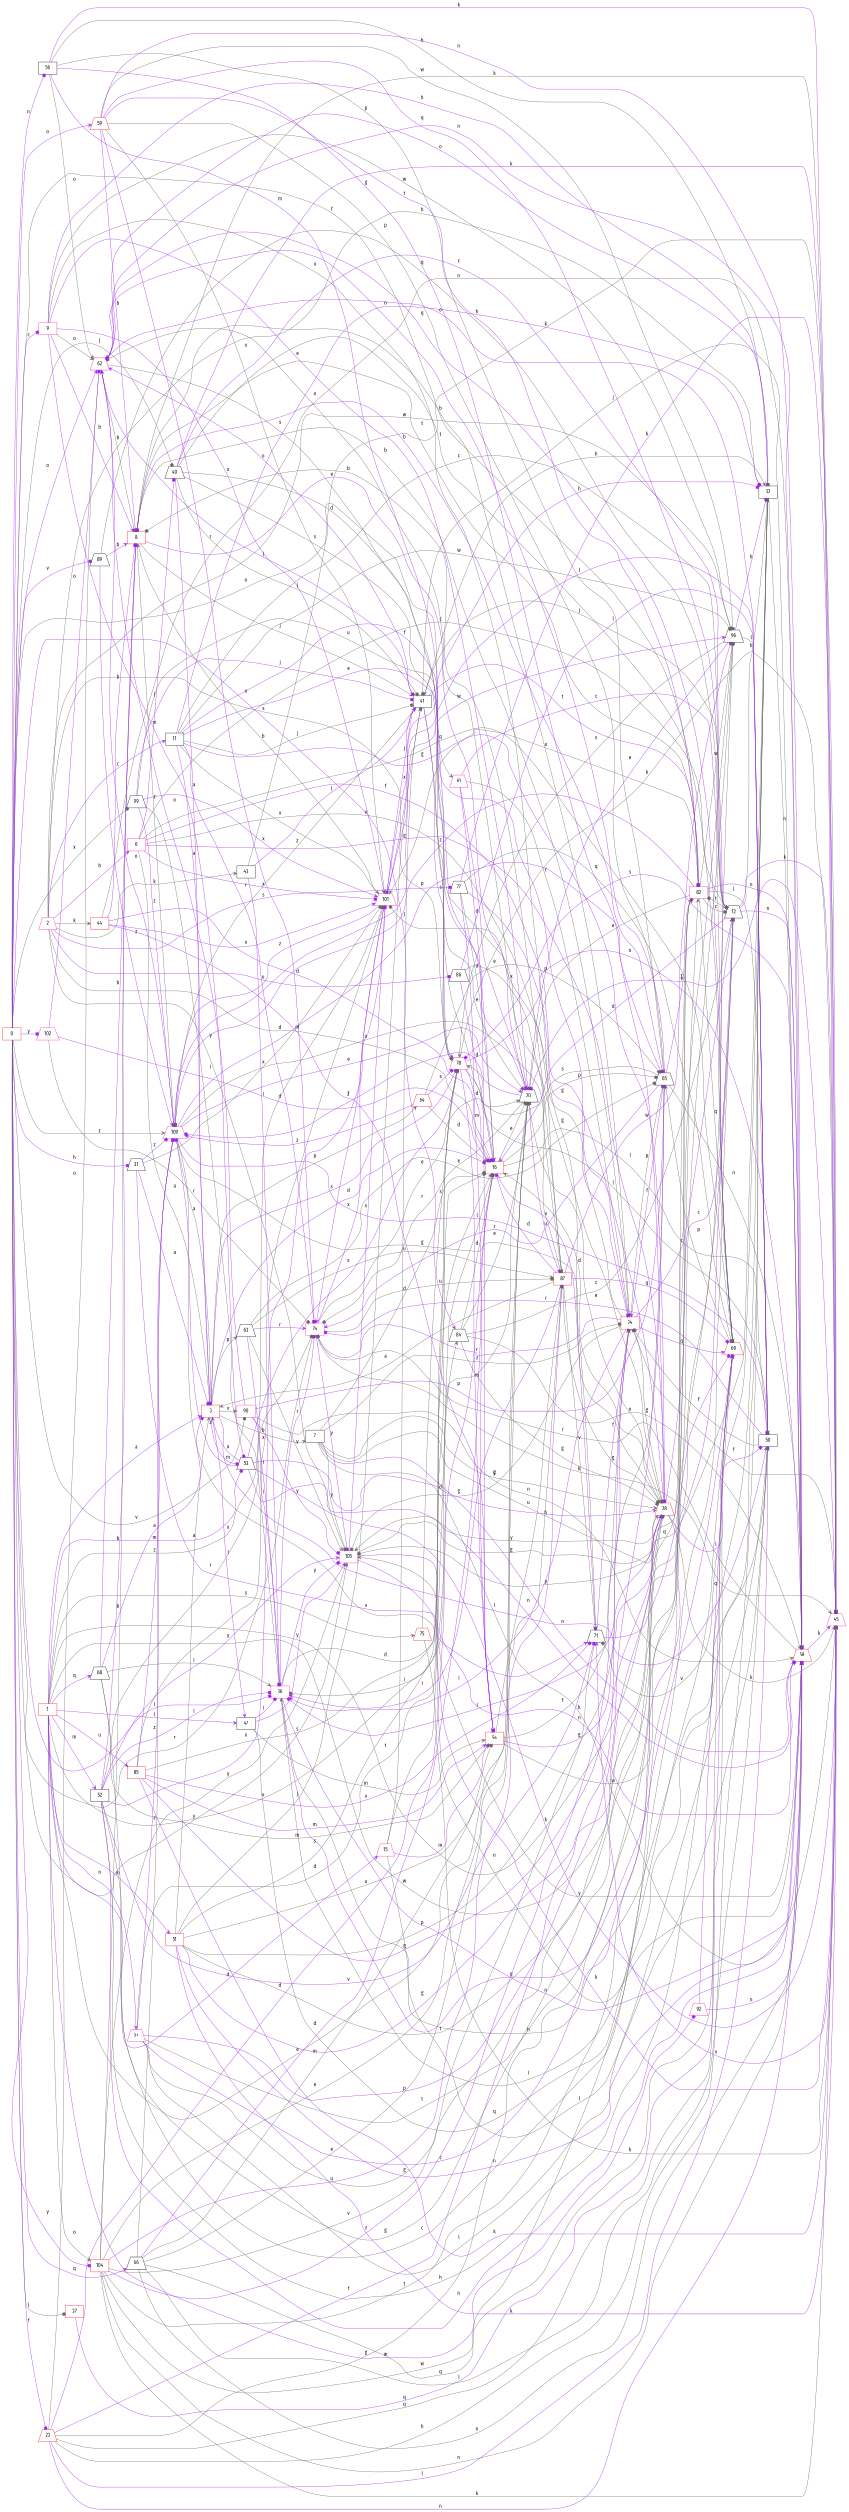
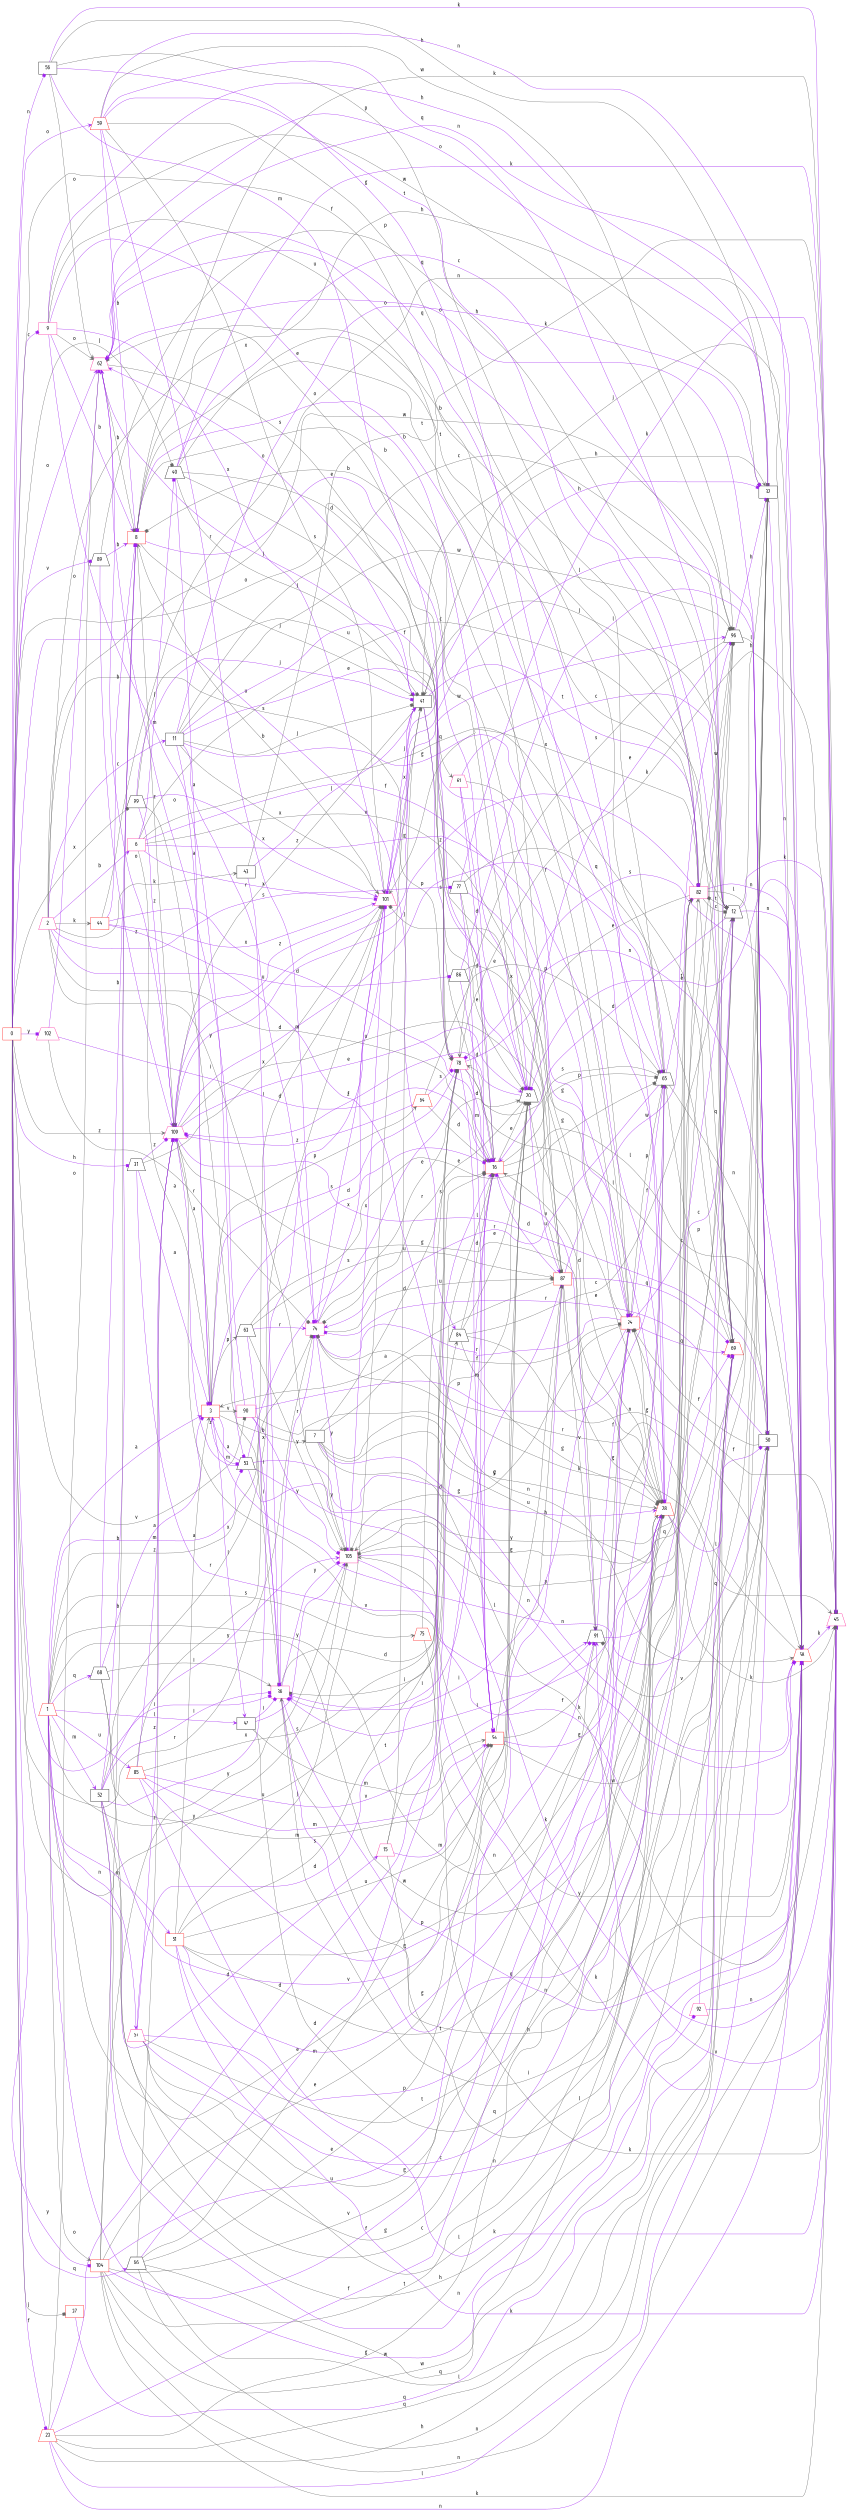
(785, 871) -> (785, 871)
(596, 1636) -> (596, 1636)
(432, 1693) -> (432, 1693)
(48, 1710) -> (48, 1710)
(136, 1773) -> (136, 1773)
